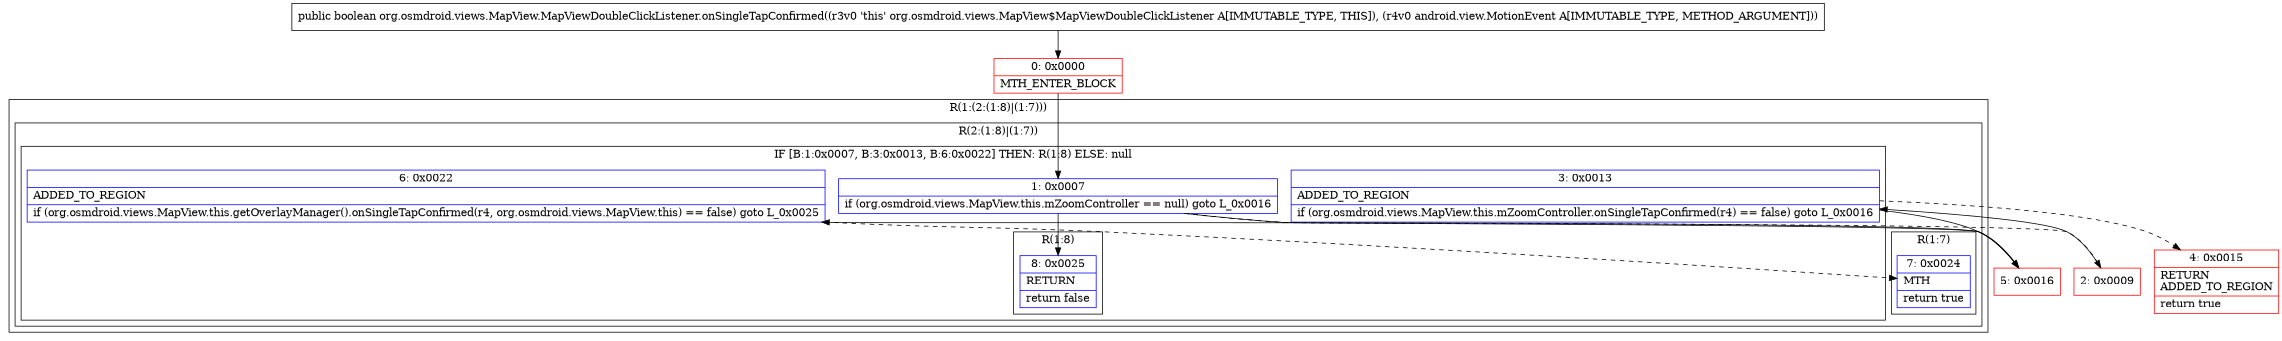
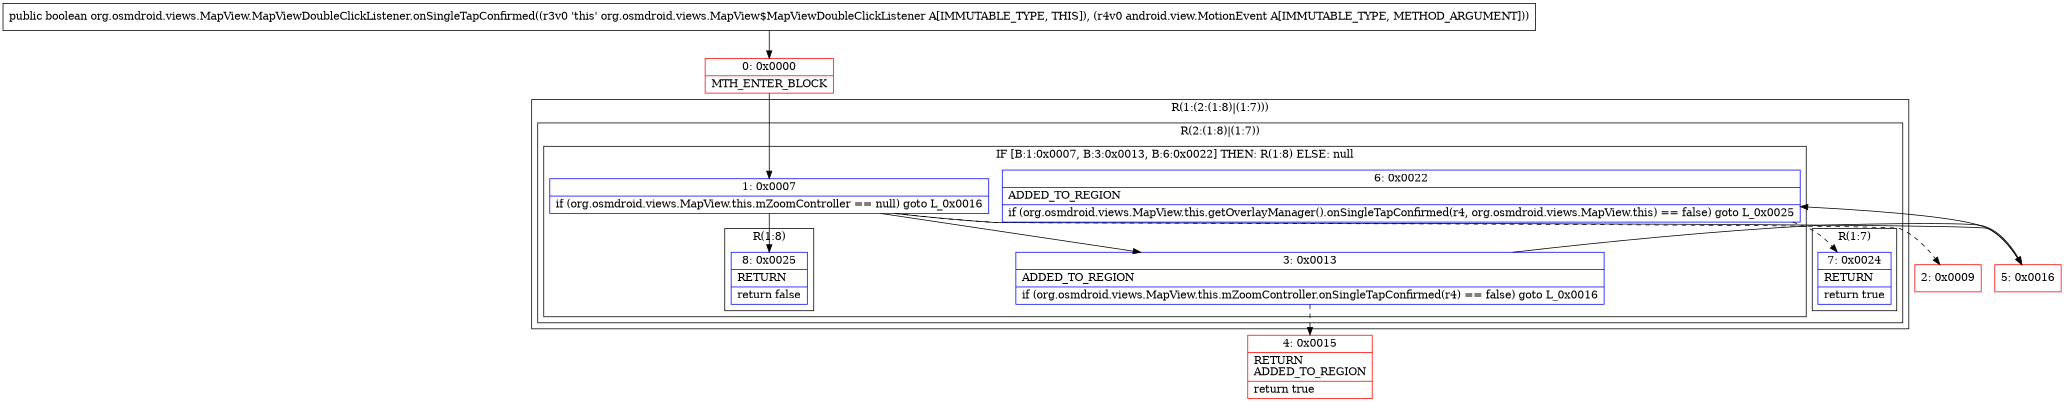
(2003, 219) -> (1007, 232)
(1917, 281) -> (1848, 278)
